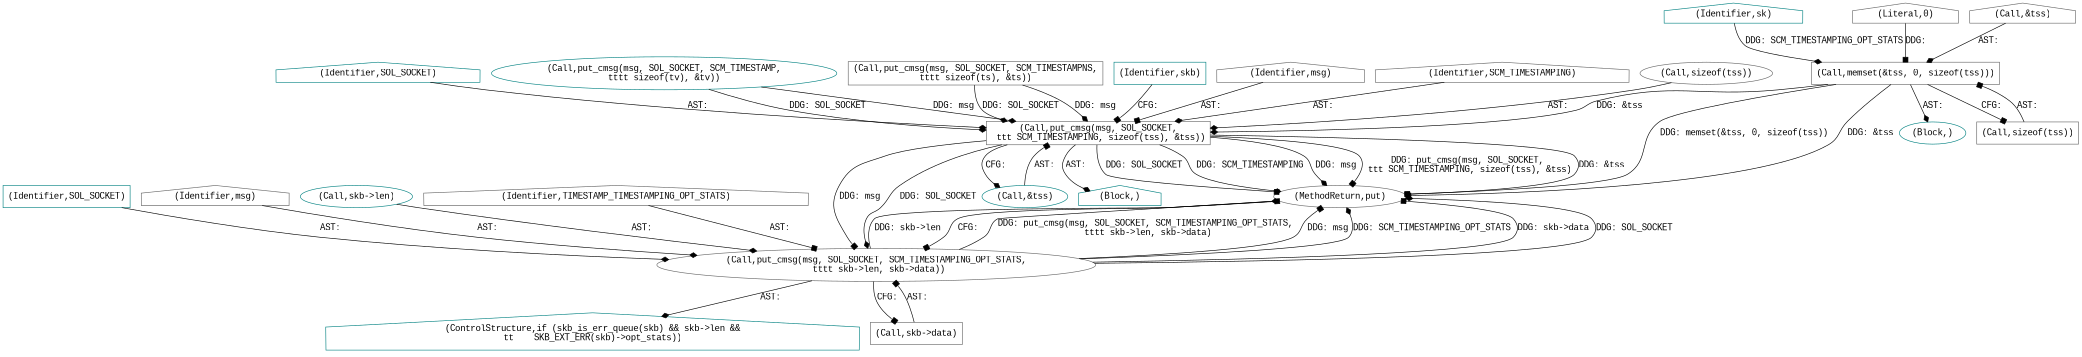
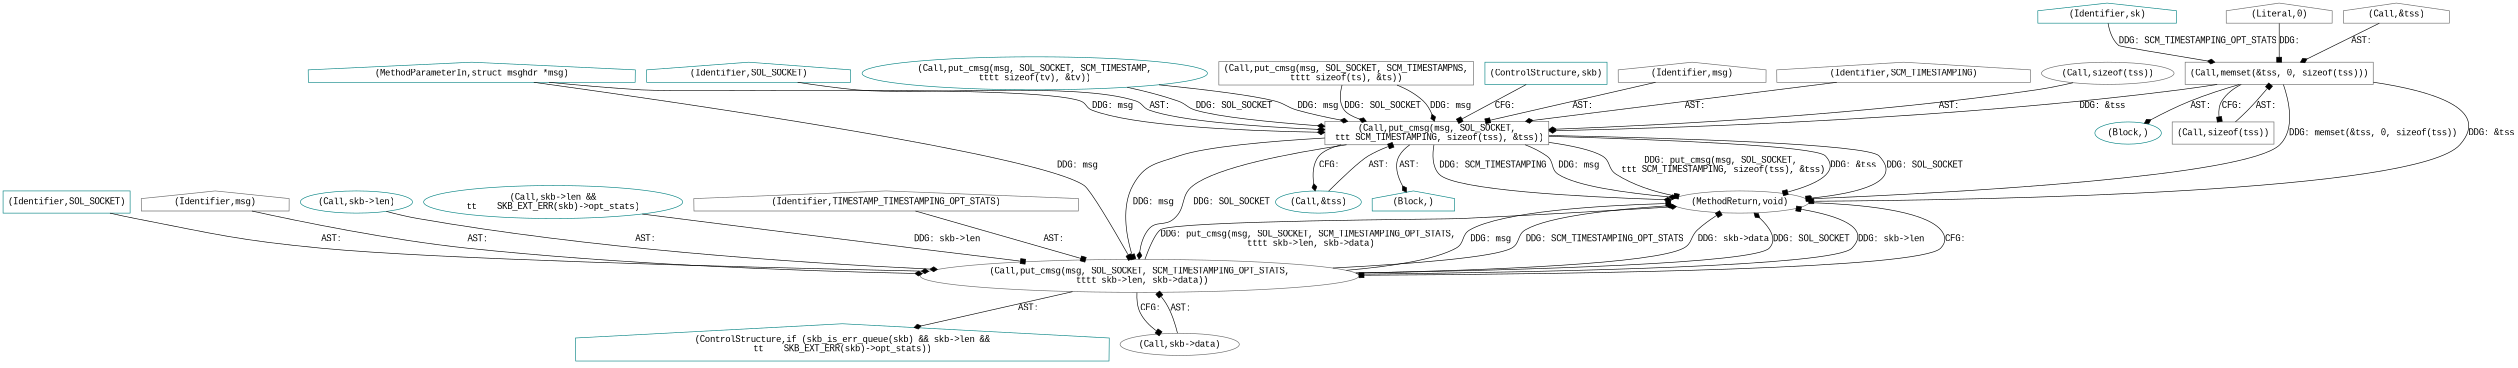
none -> (472, 73)
(1160, 73) -> (1546, 73)
(1340, 197) -> (1740, 202)
none -> (553, 202)
(916, 333) -> (1180, 344)
